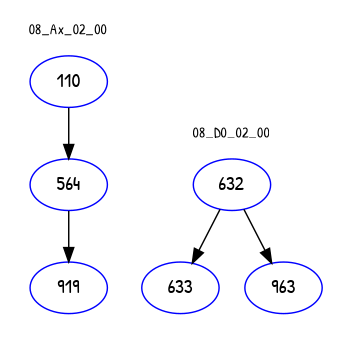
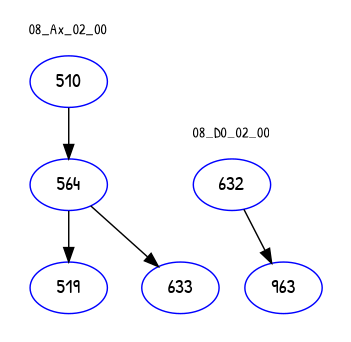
(69, 82) -> (69, 82)
(209, 230) -> (109, 223)
(69, 288) -> (69, 288)
